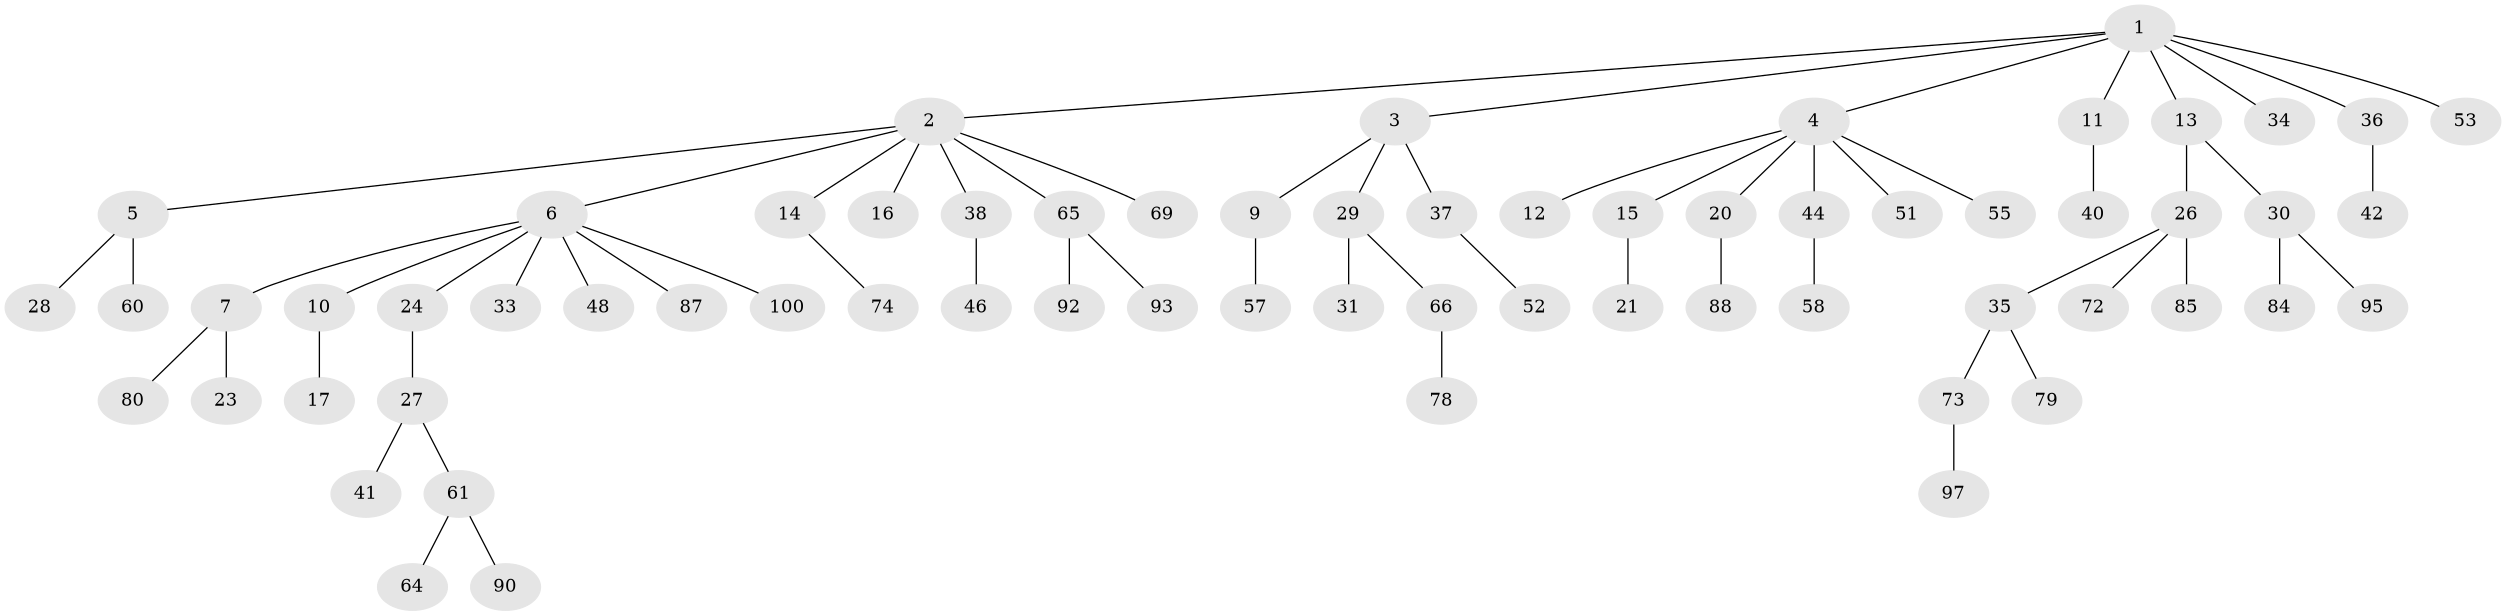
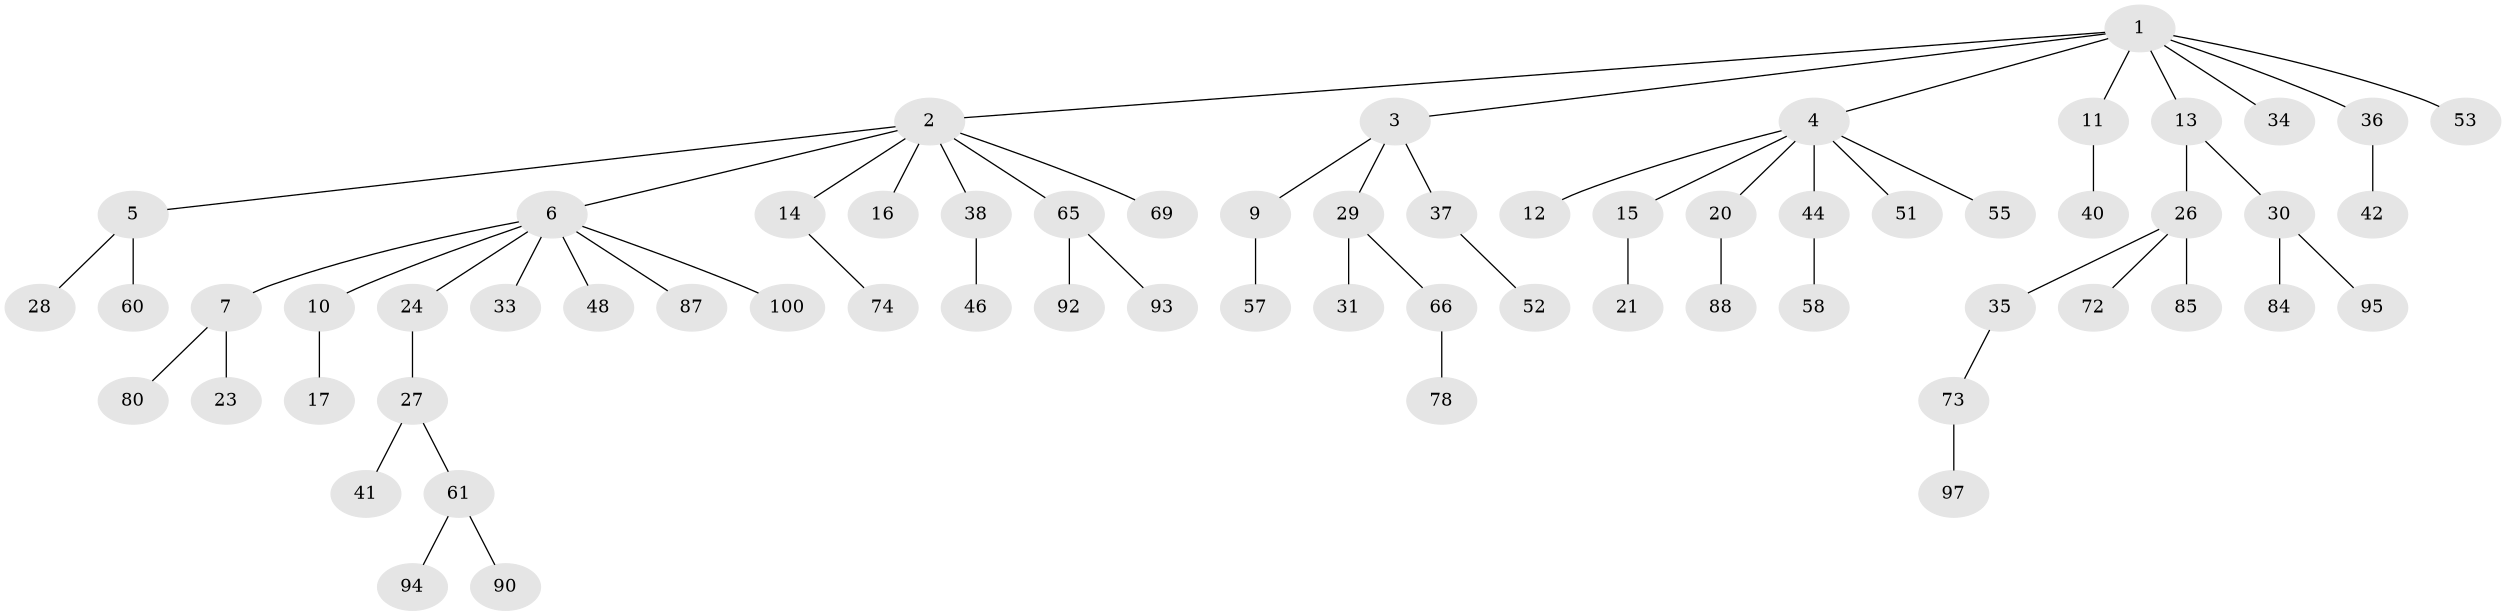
(2047, 401) -> none
(412, 587) -> (412, 587)
